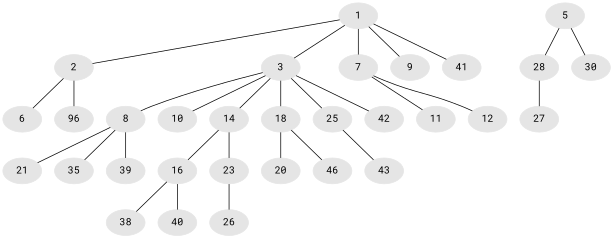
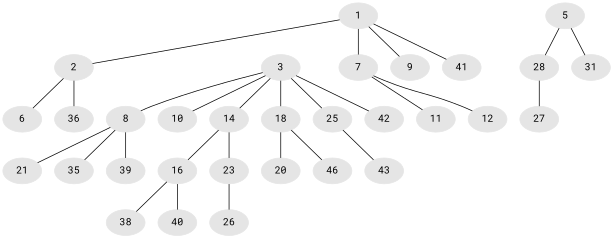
(319, 42) -> none
(591, 67) -> (591, 67)
(74, 119) -> (74, 119)
